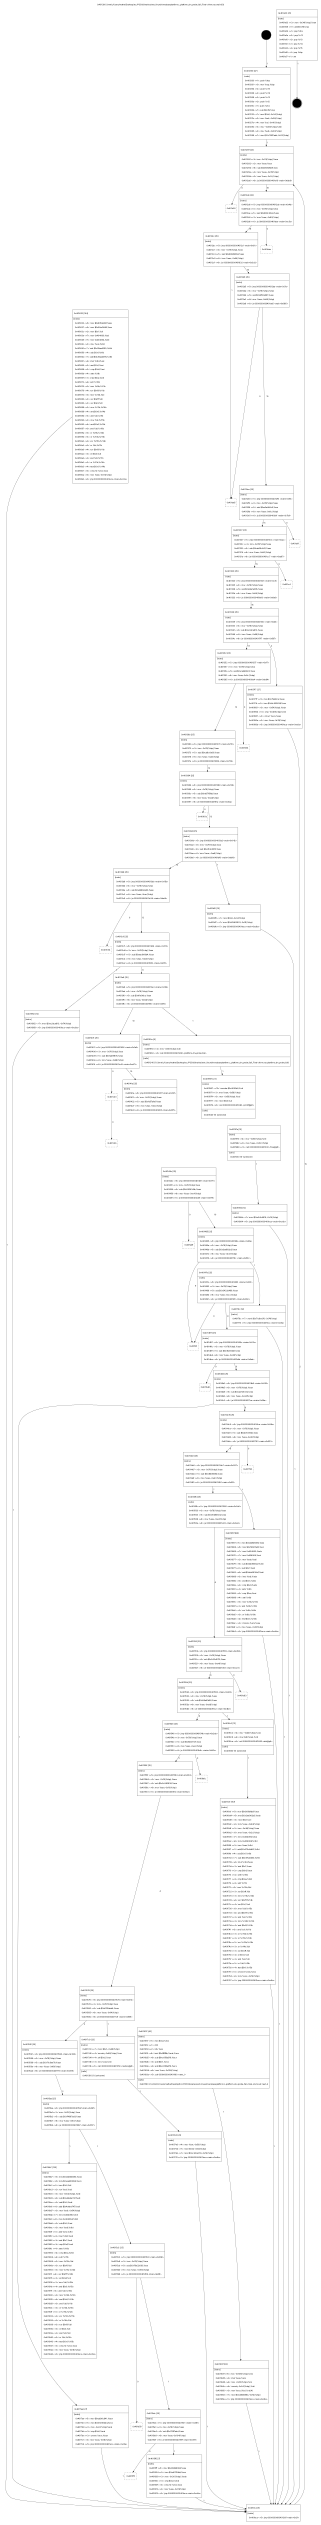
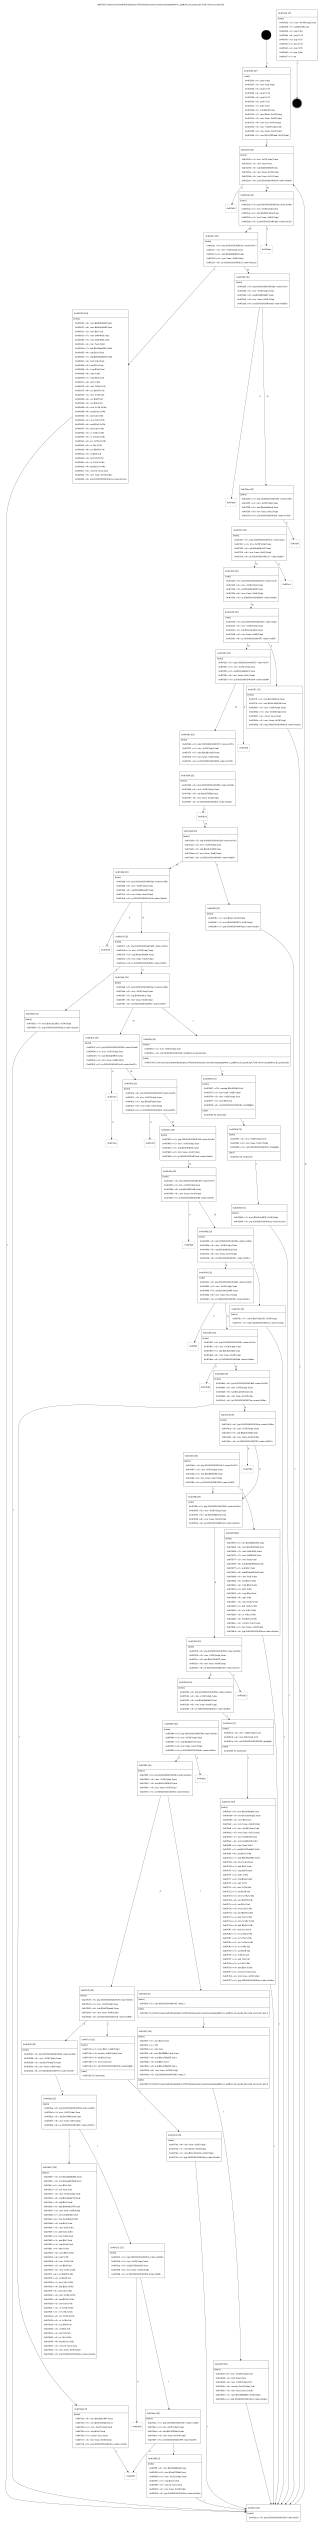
(231, 382) -> (172, 315)
(263, 523) -> none
(207, 768) -> none
(209, 816) -> (204, 823)
none -> (242, 1122)
none -> (150, 1143)
none -> (188, 1143)
(187, 1301) -> (225, 1265)
(230, 1448) -> (258, 1474)
(198, 1716) -> none
none -> (203, 2004)
(156, 2505) -> (121, 2460)
